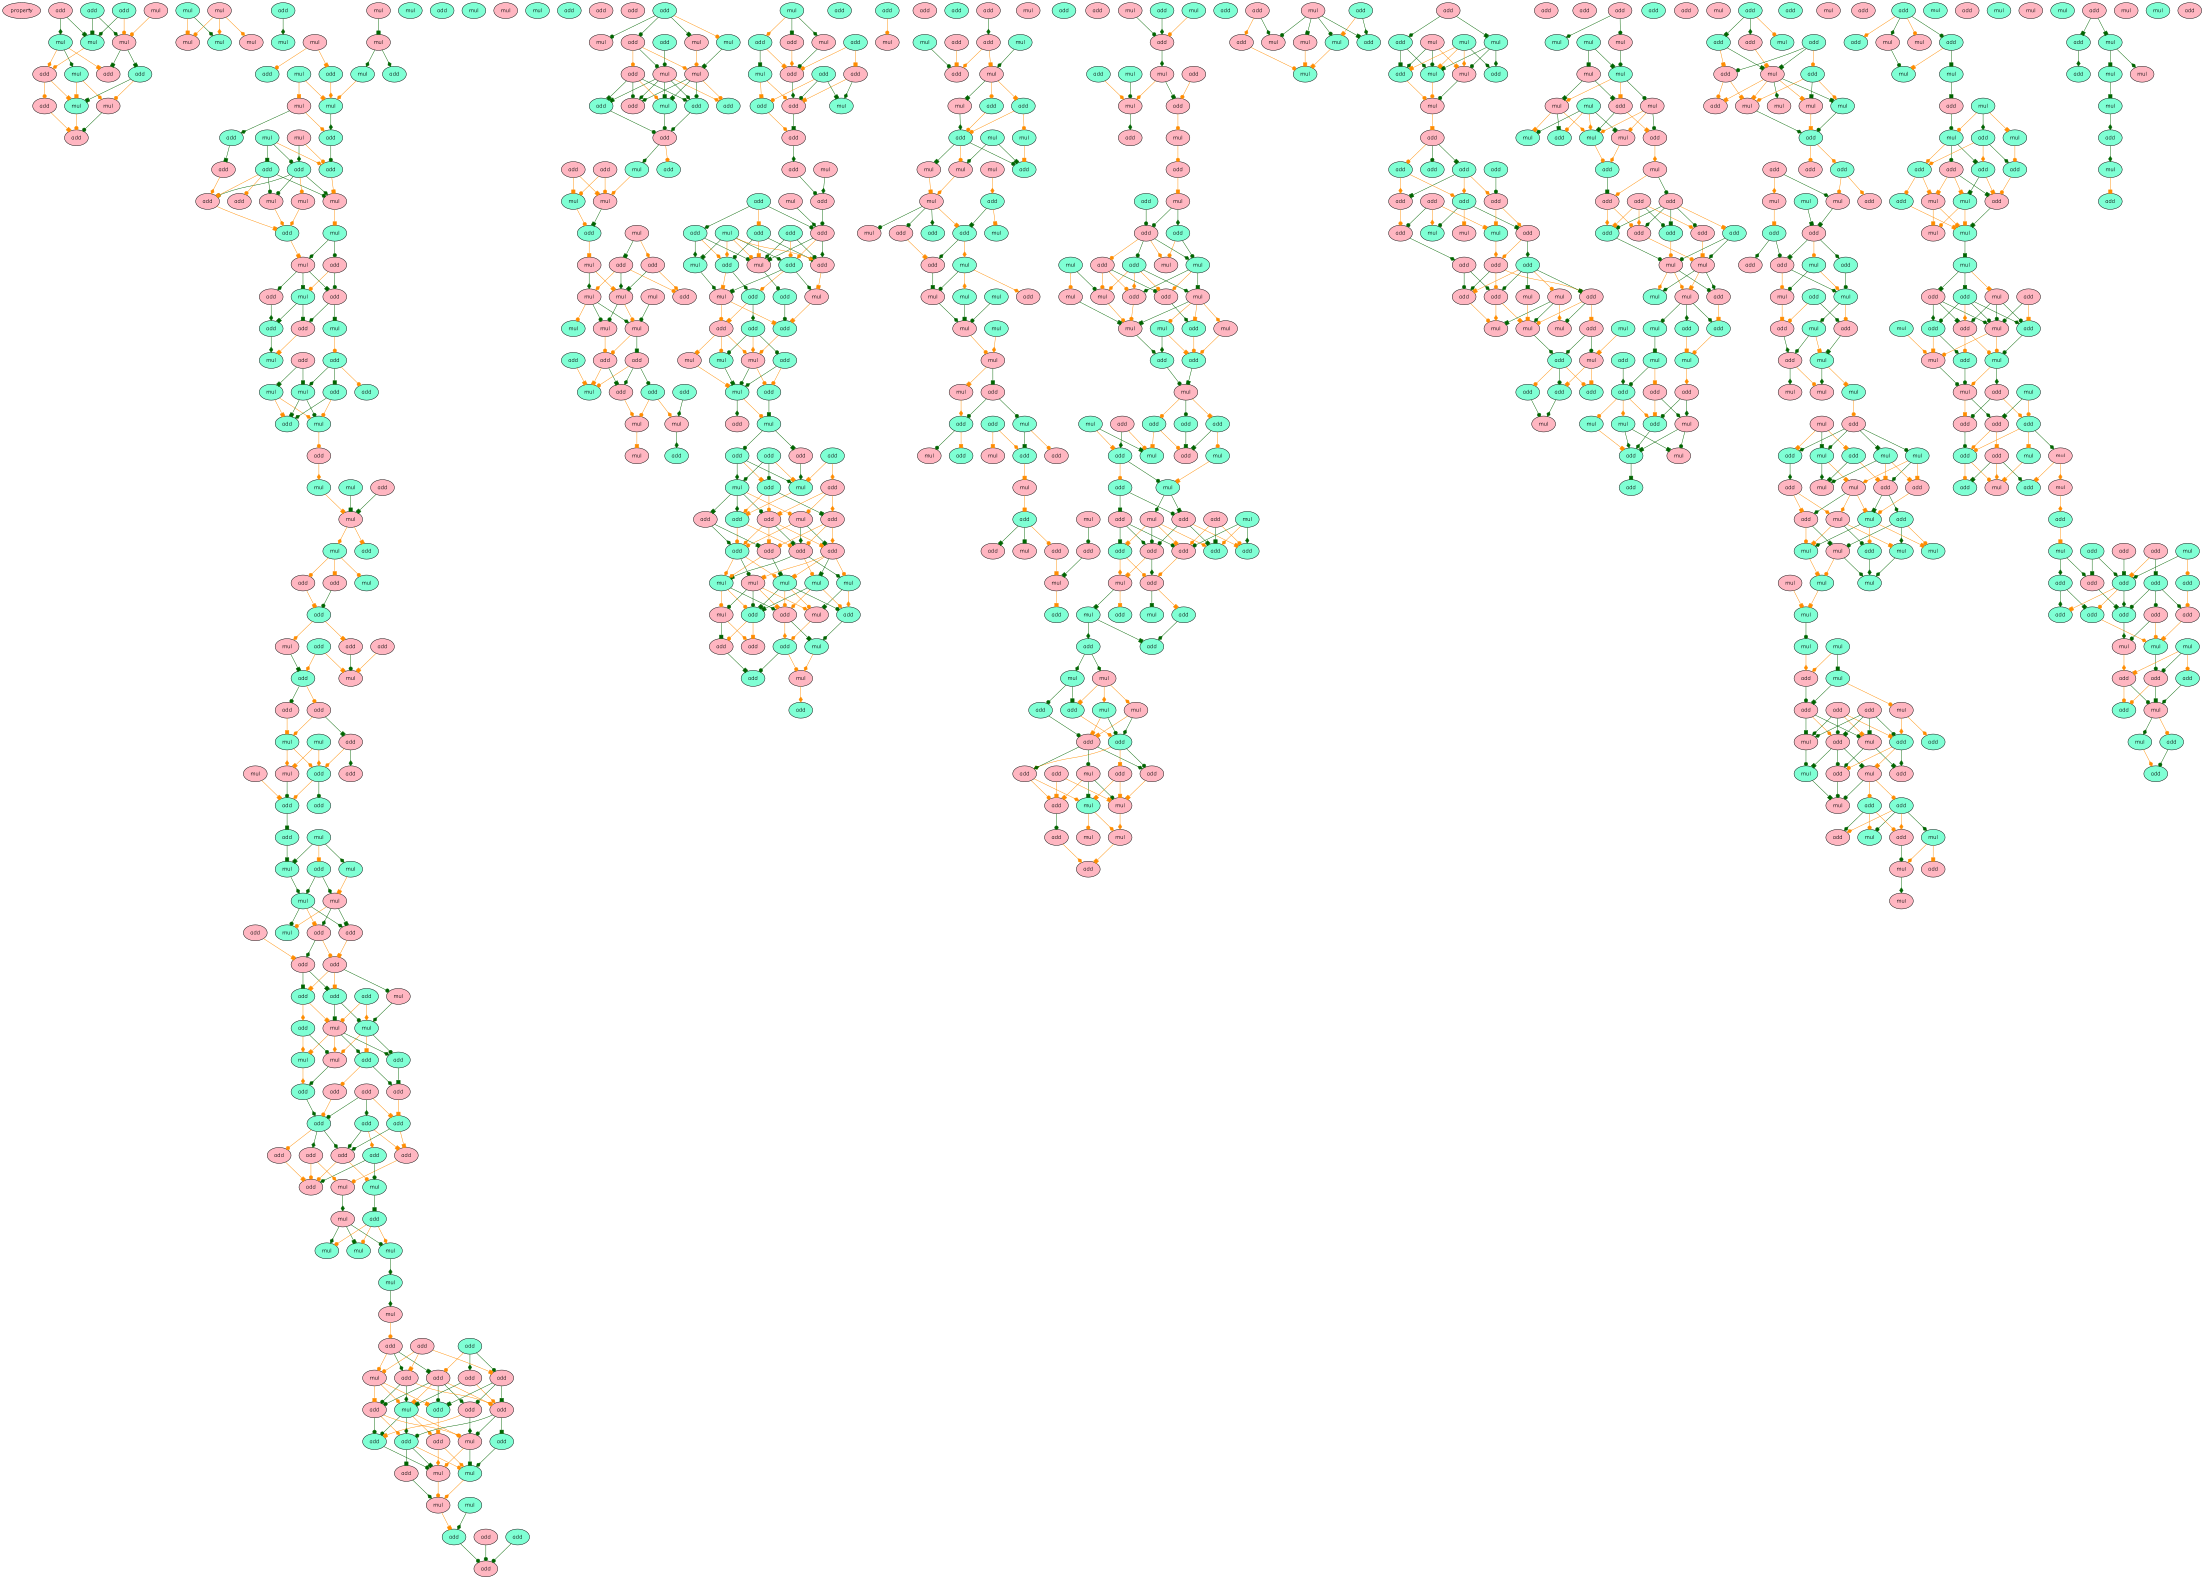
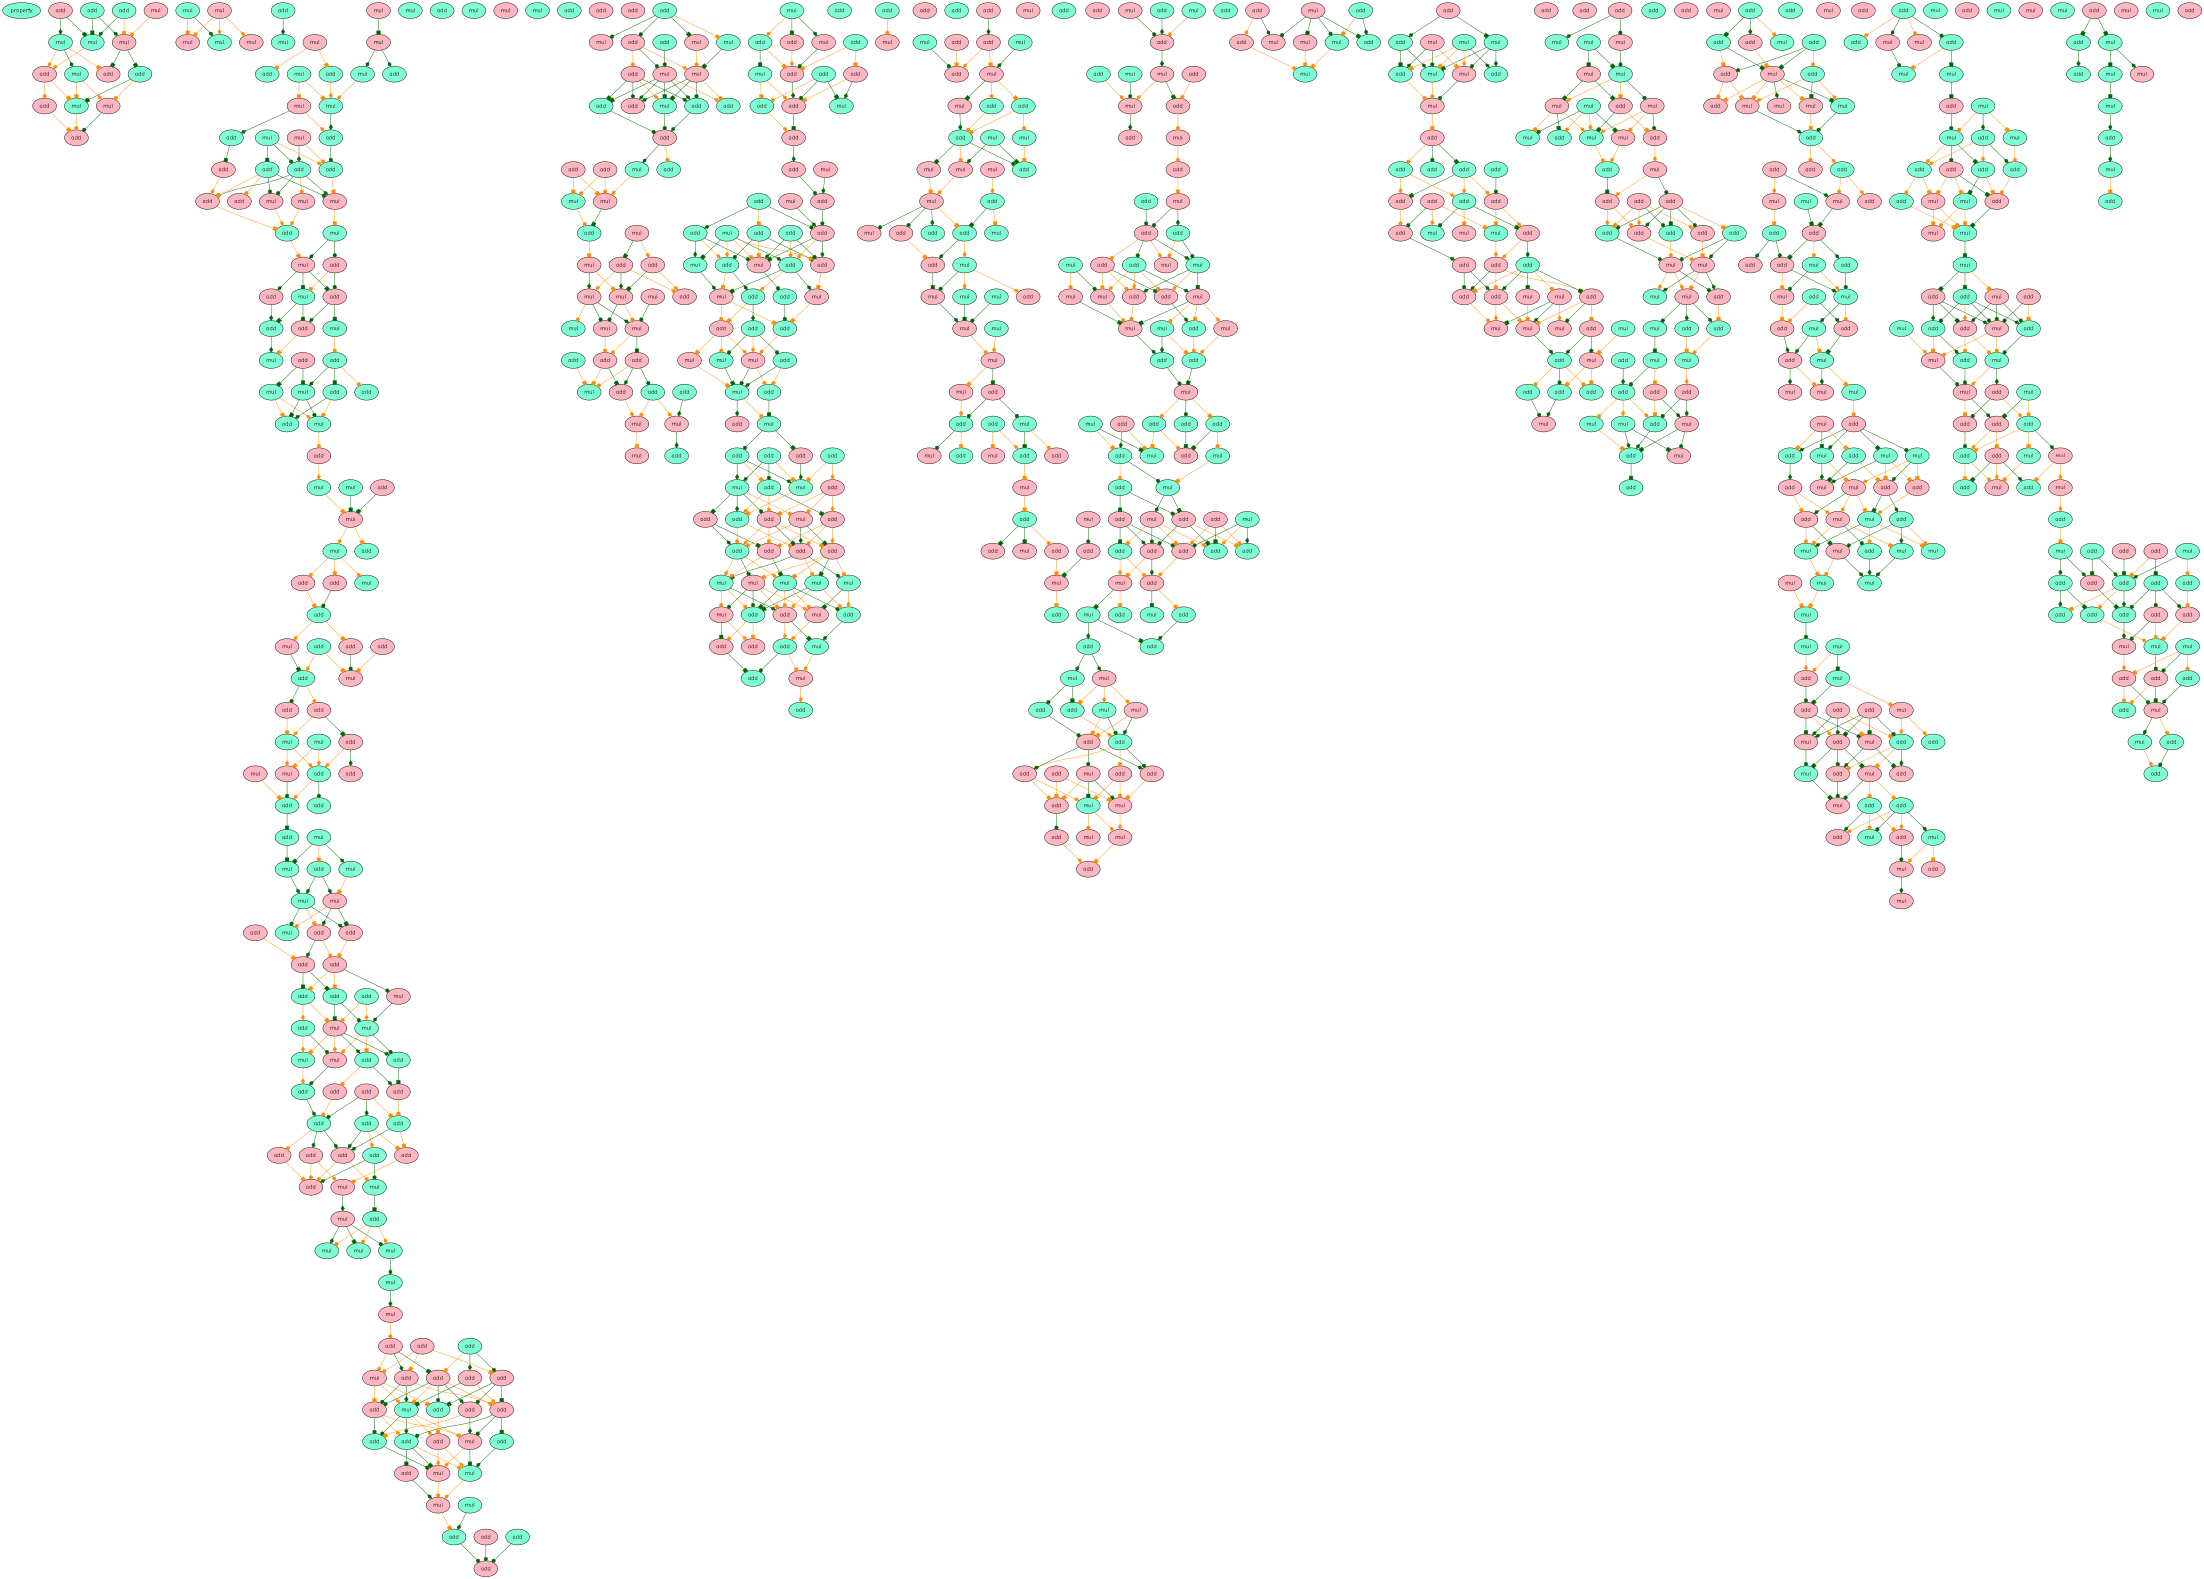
(22, 11) -> (22, 11)
